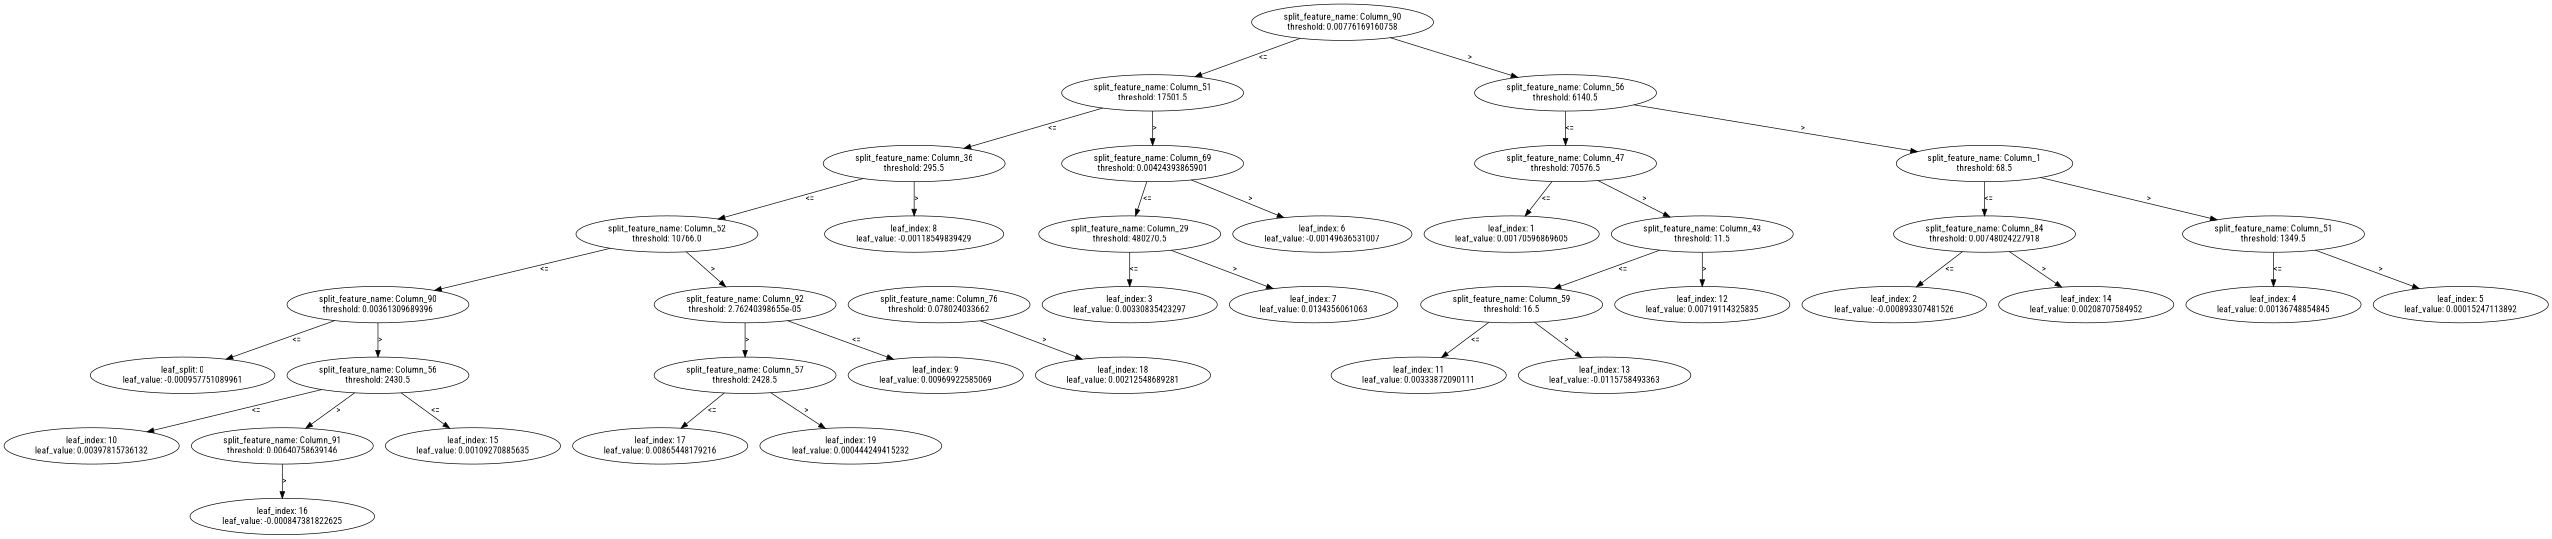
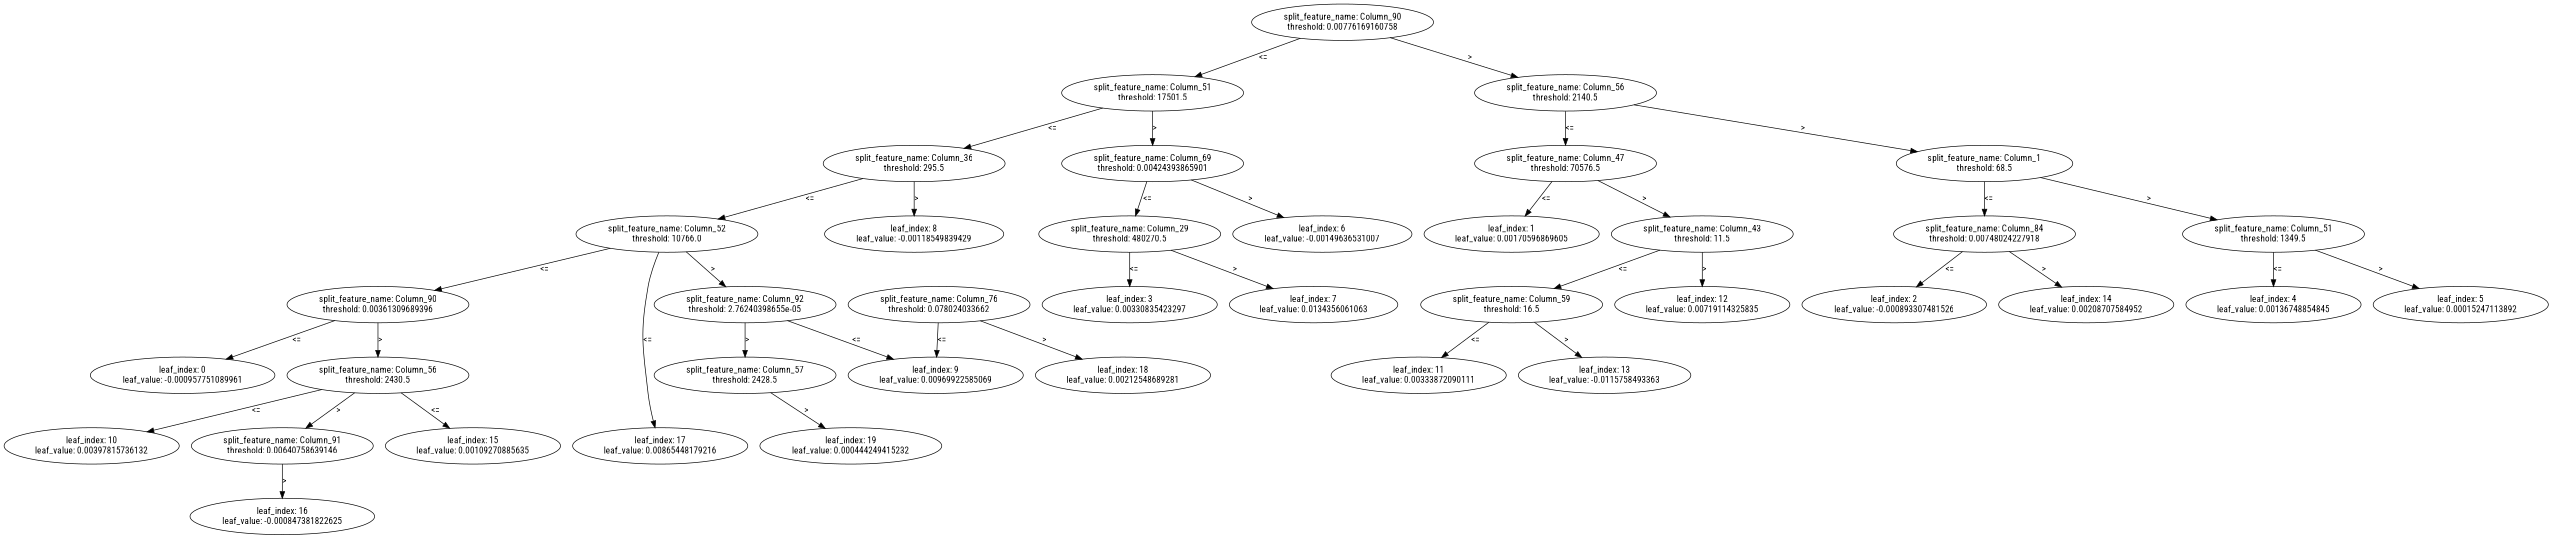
(1566, 93) -> (1566, 93)
none -> (938, 336)
(183, 375) -> (183, 375)
(705, 408) -> (643, 336)
